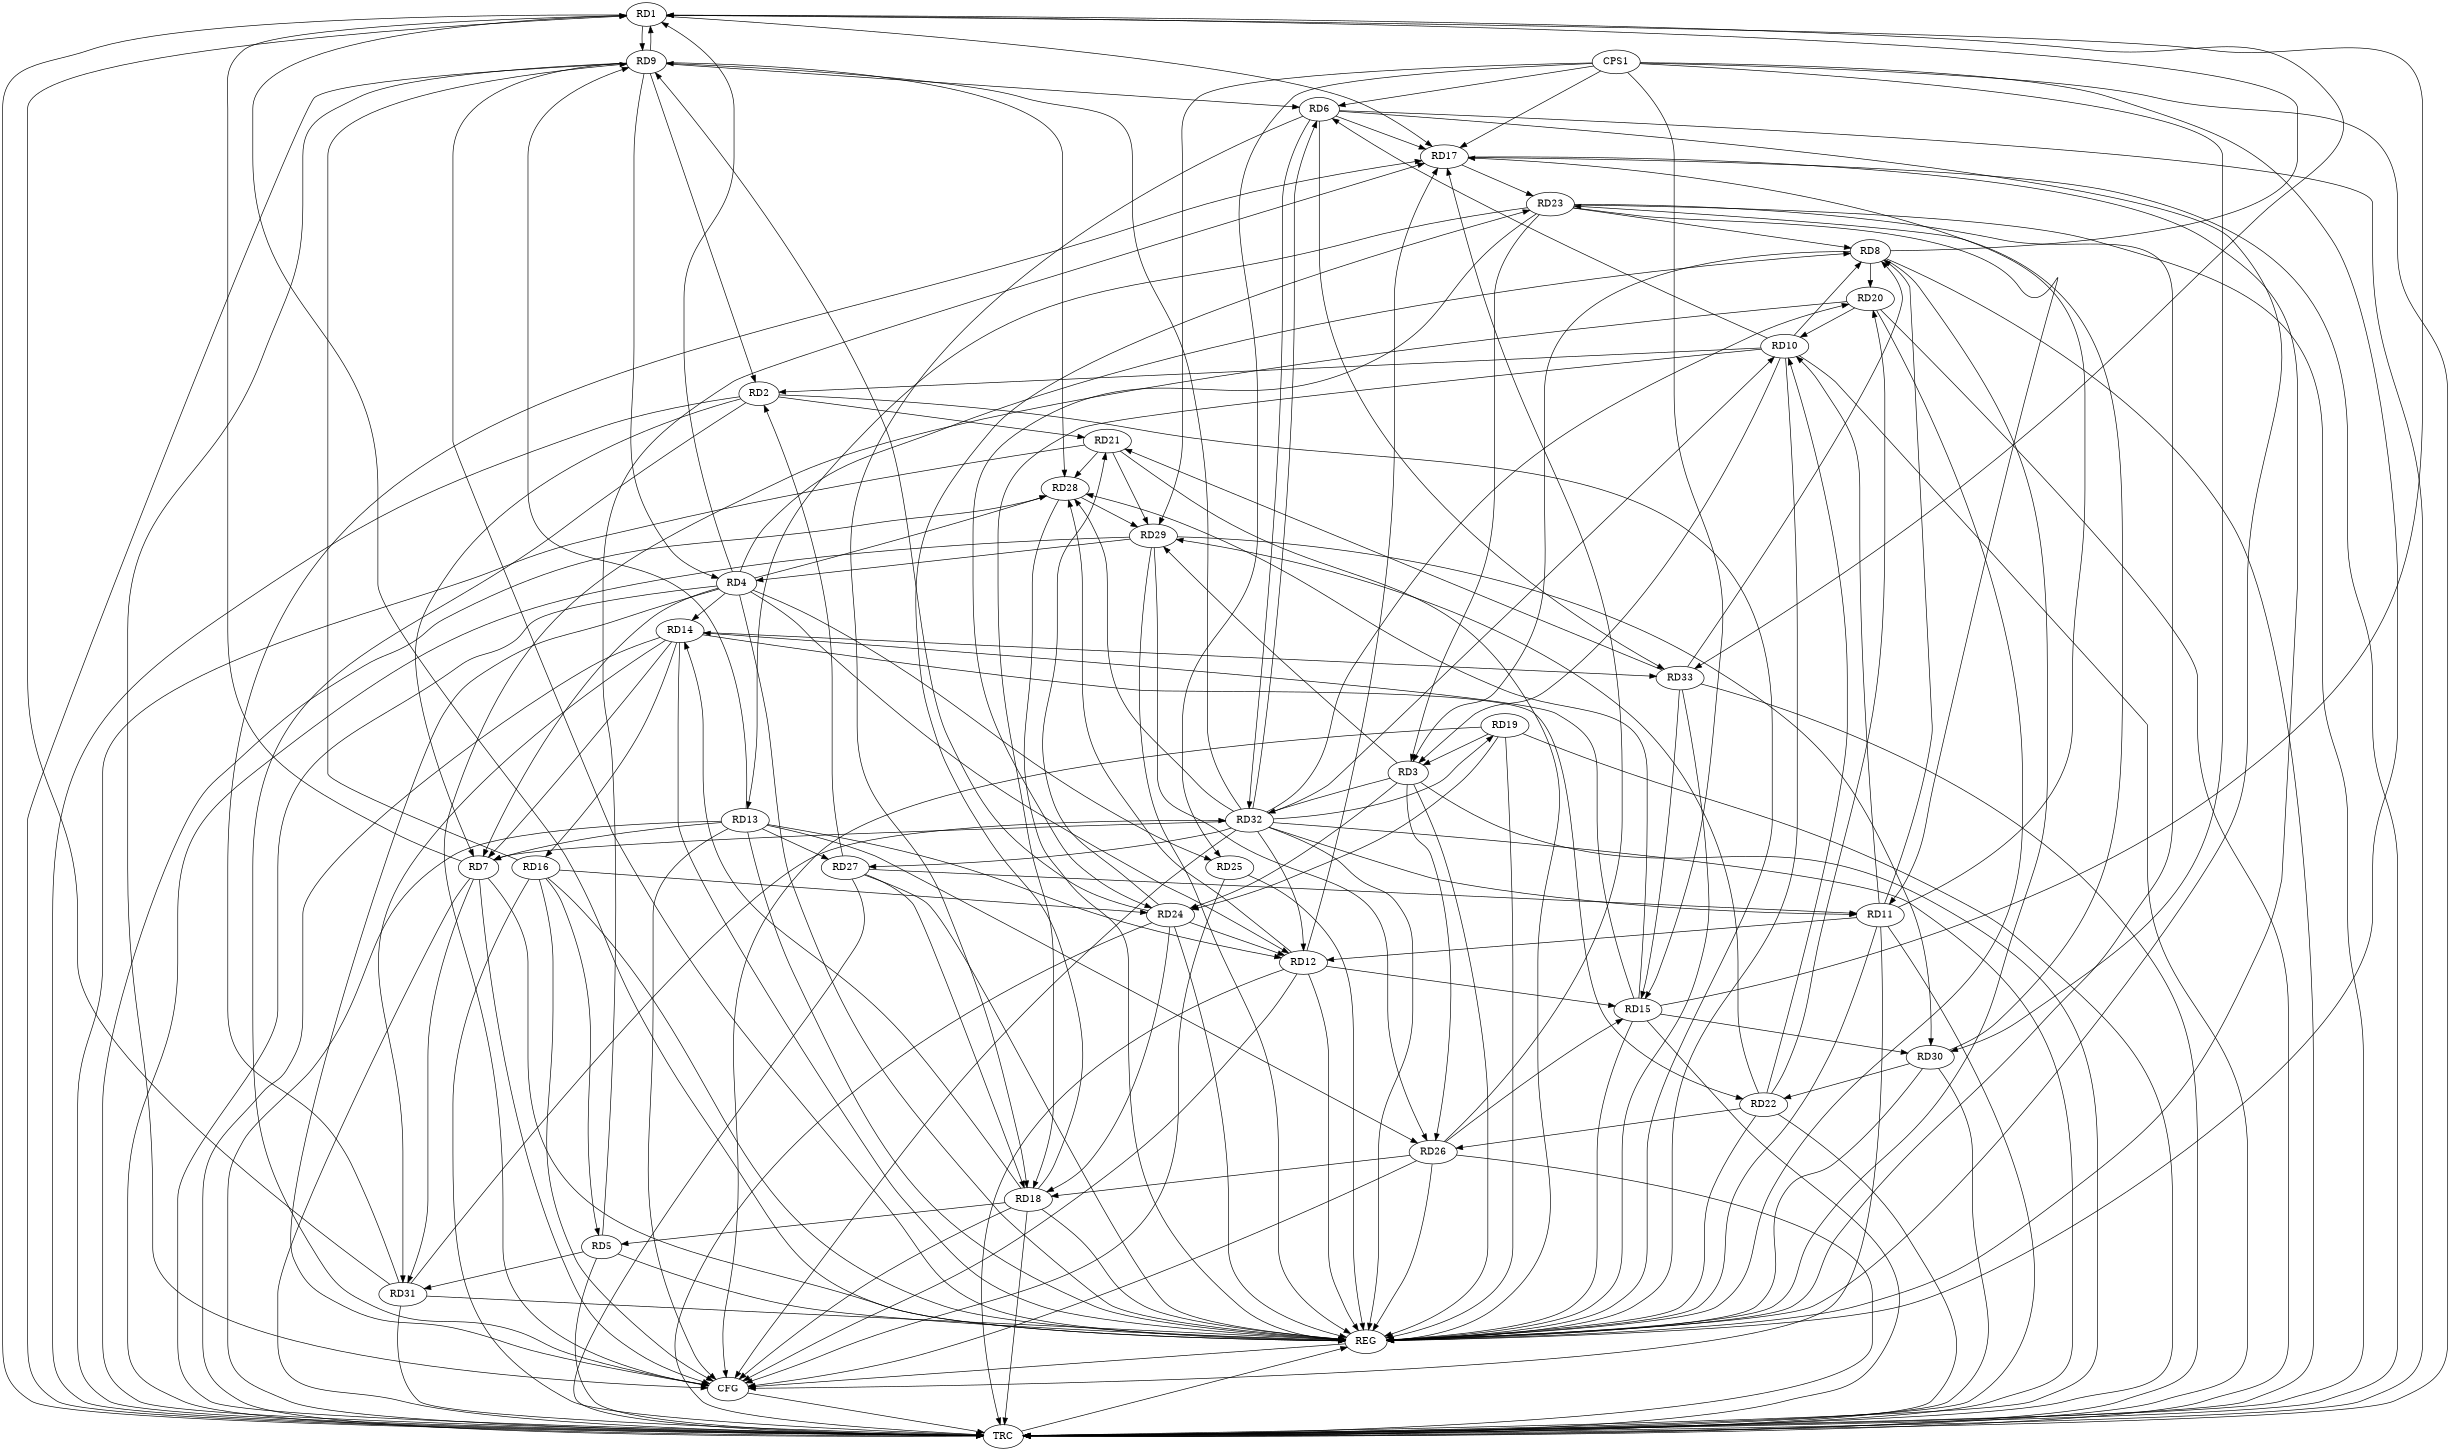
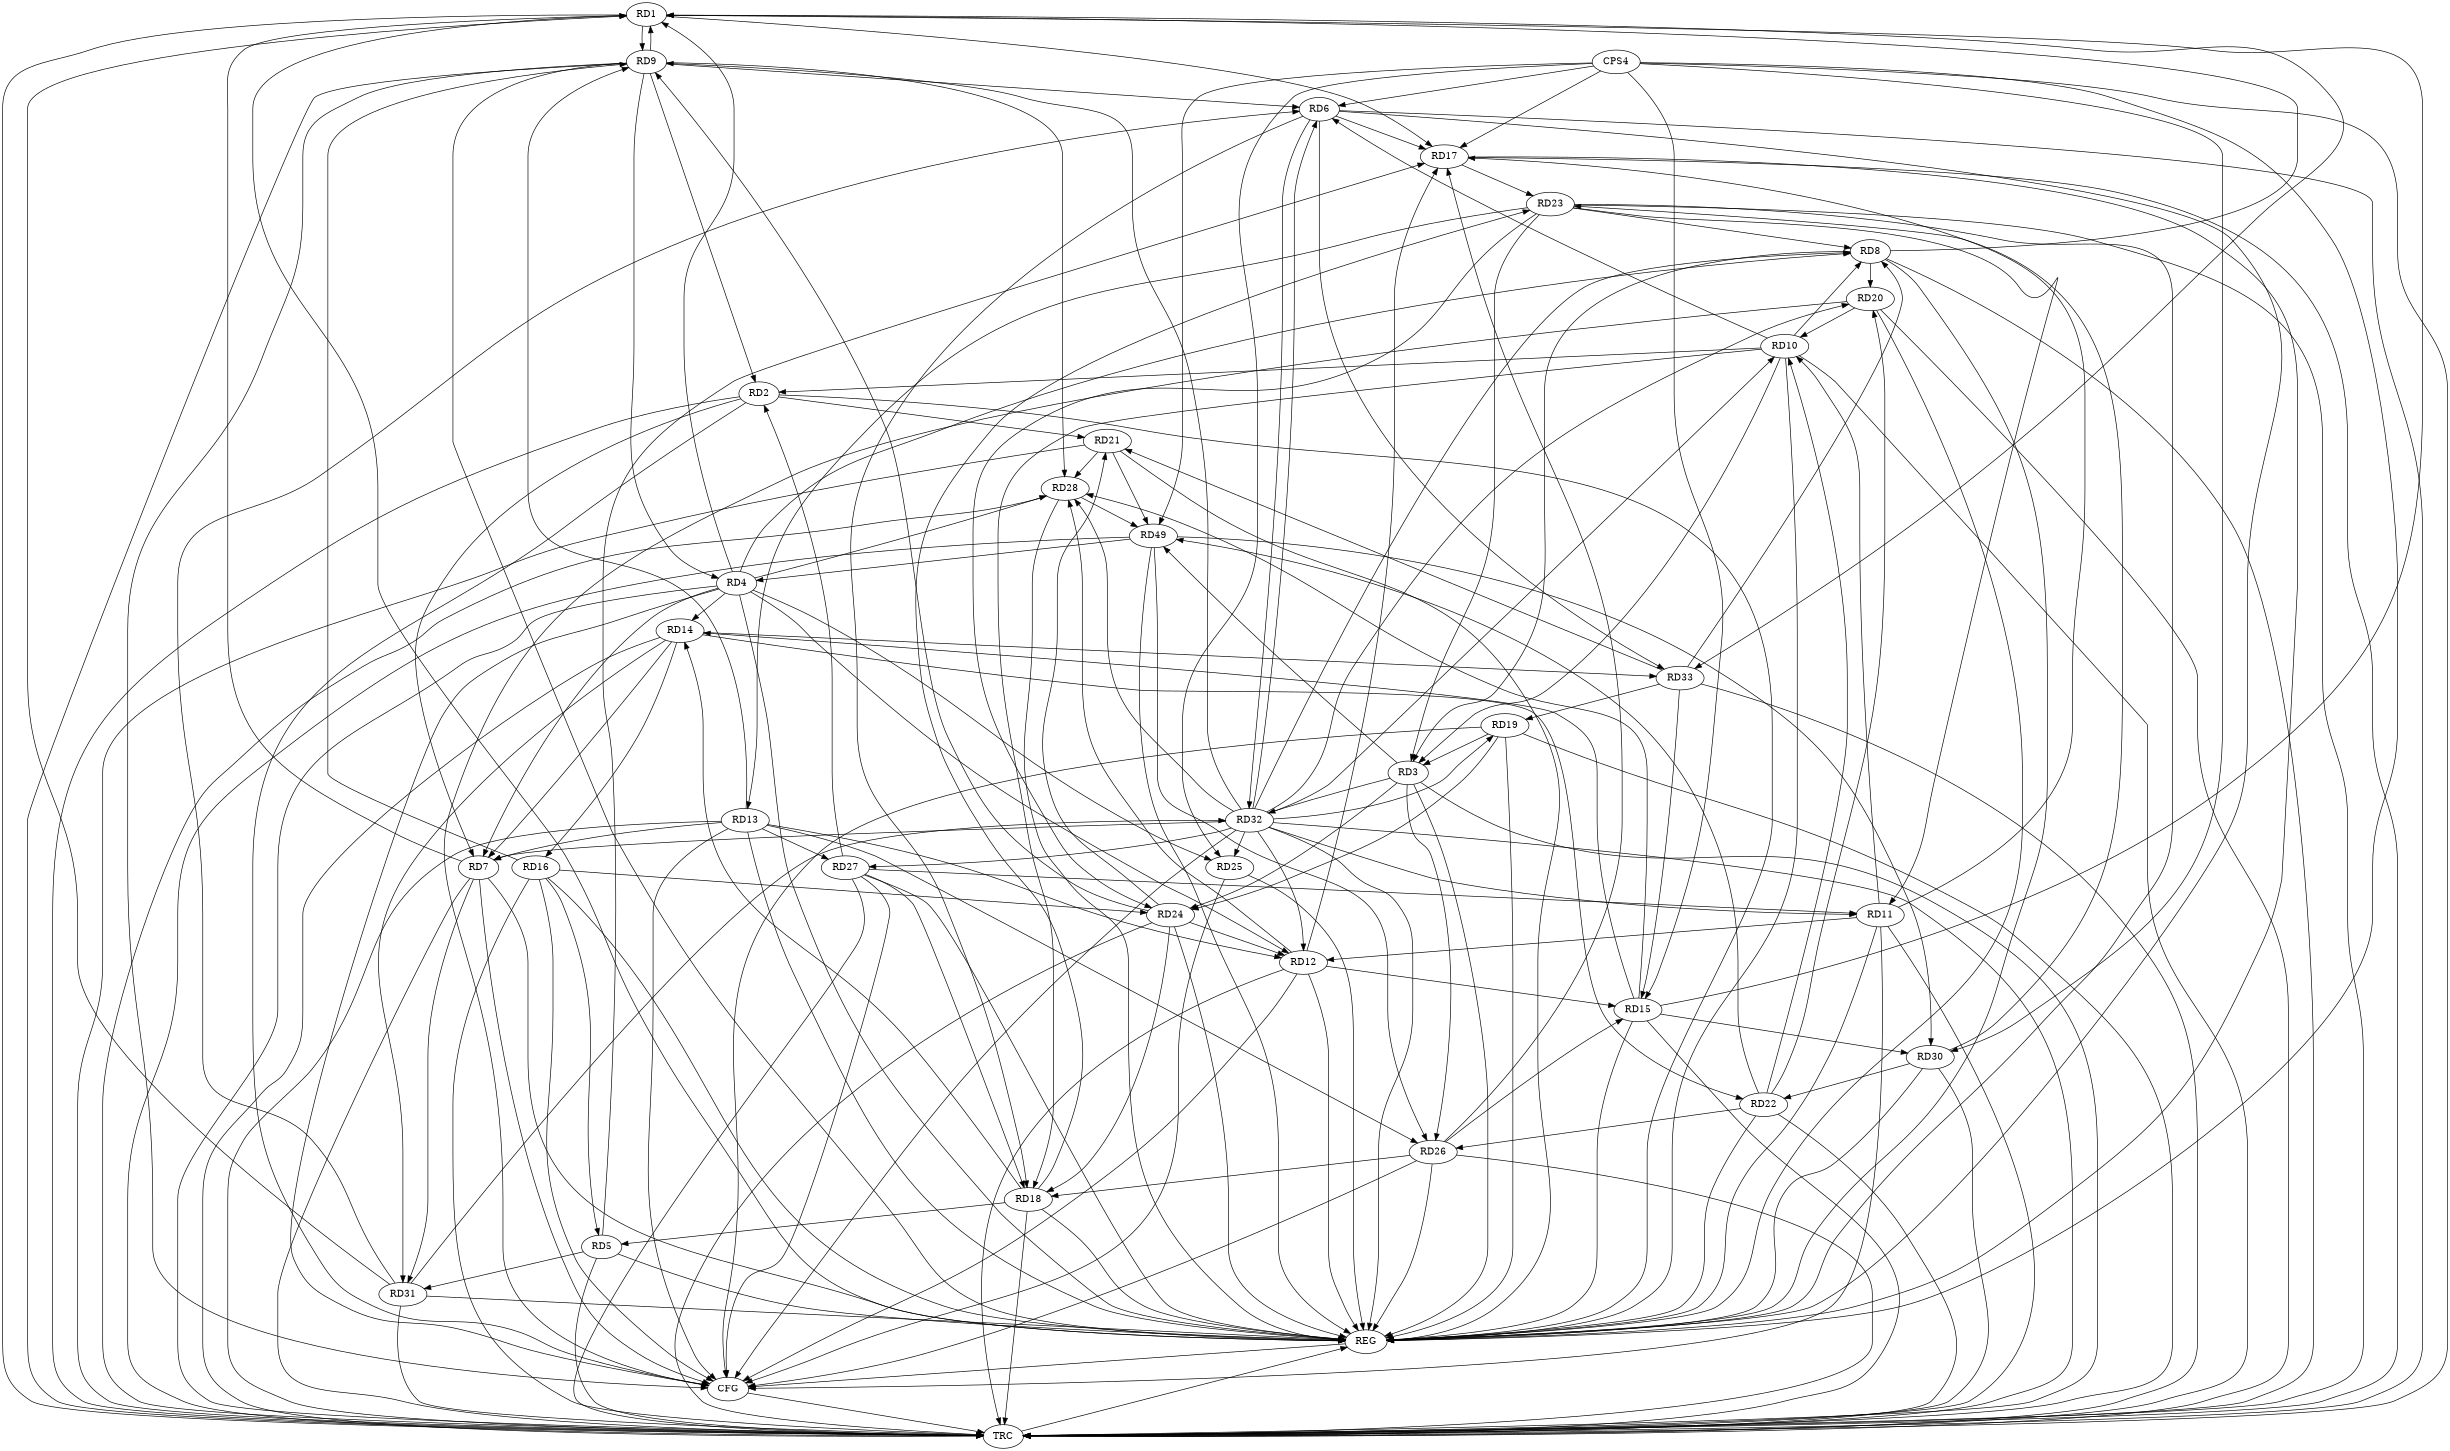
(1616, 62) -> (1616, 62)
(467, 442) -> (352, 452)
(1153, 536) -> (1153, 536)
(1925, 583) -> (1467, 421)
none -> (1241, 841)
(1632, 1095) -> (1596, 701)
(862, 1141) -> none
(871, 1281) -> (830, 1131)
